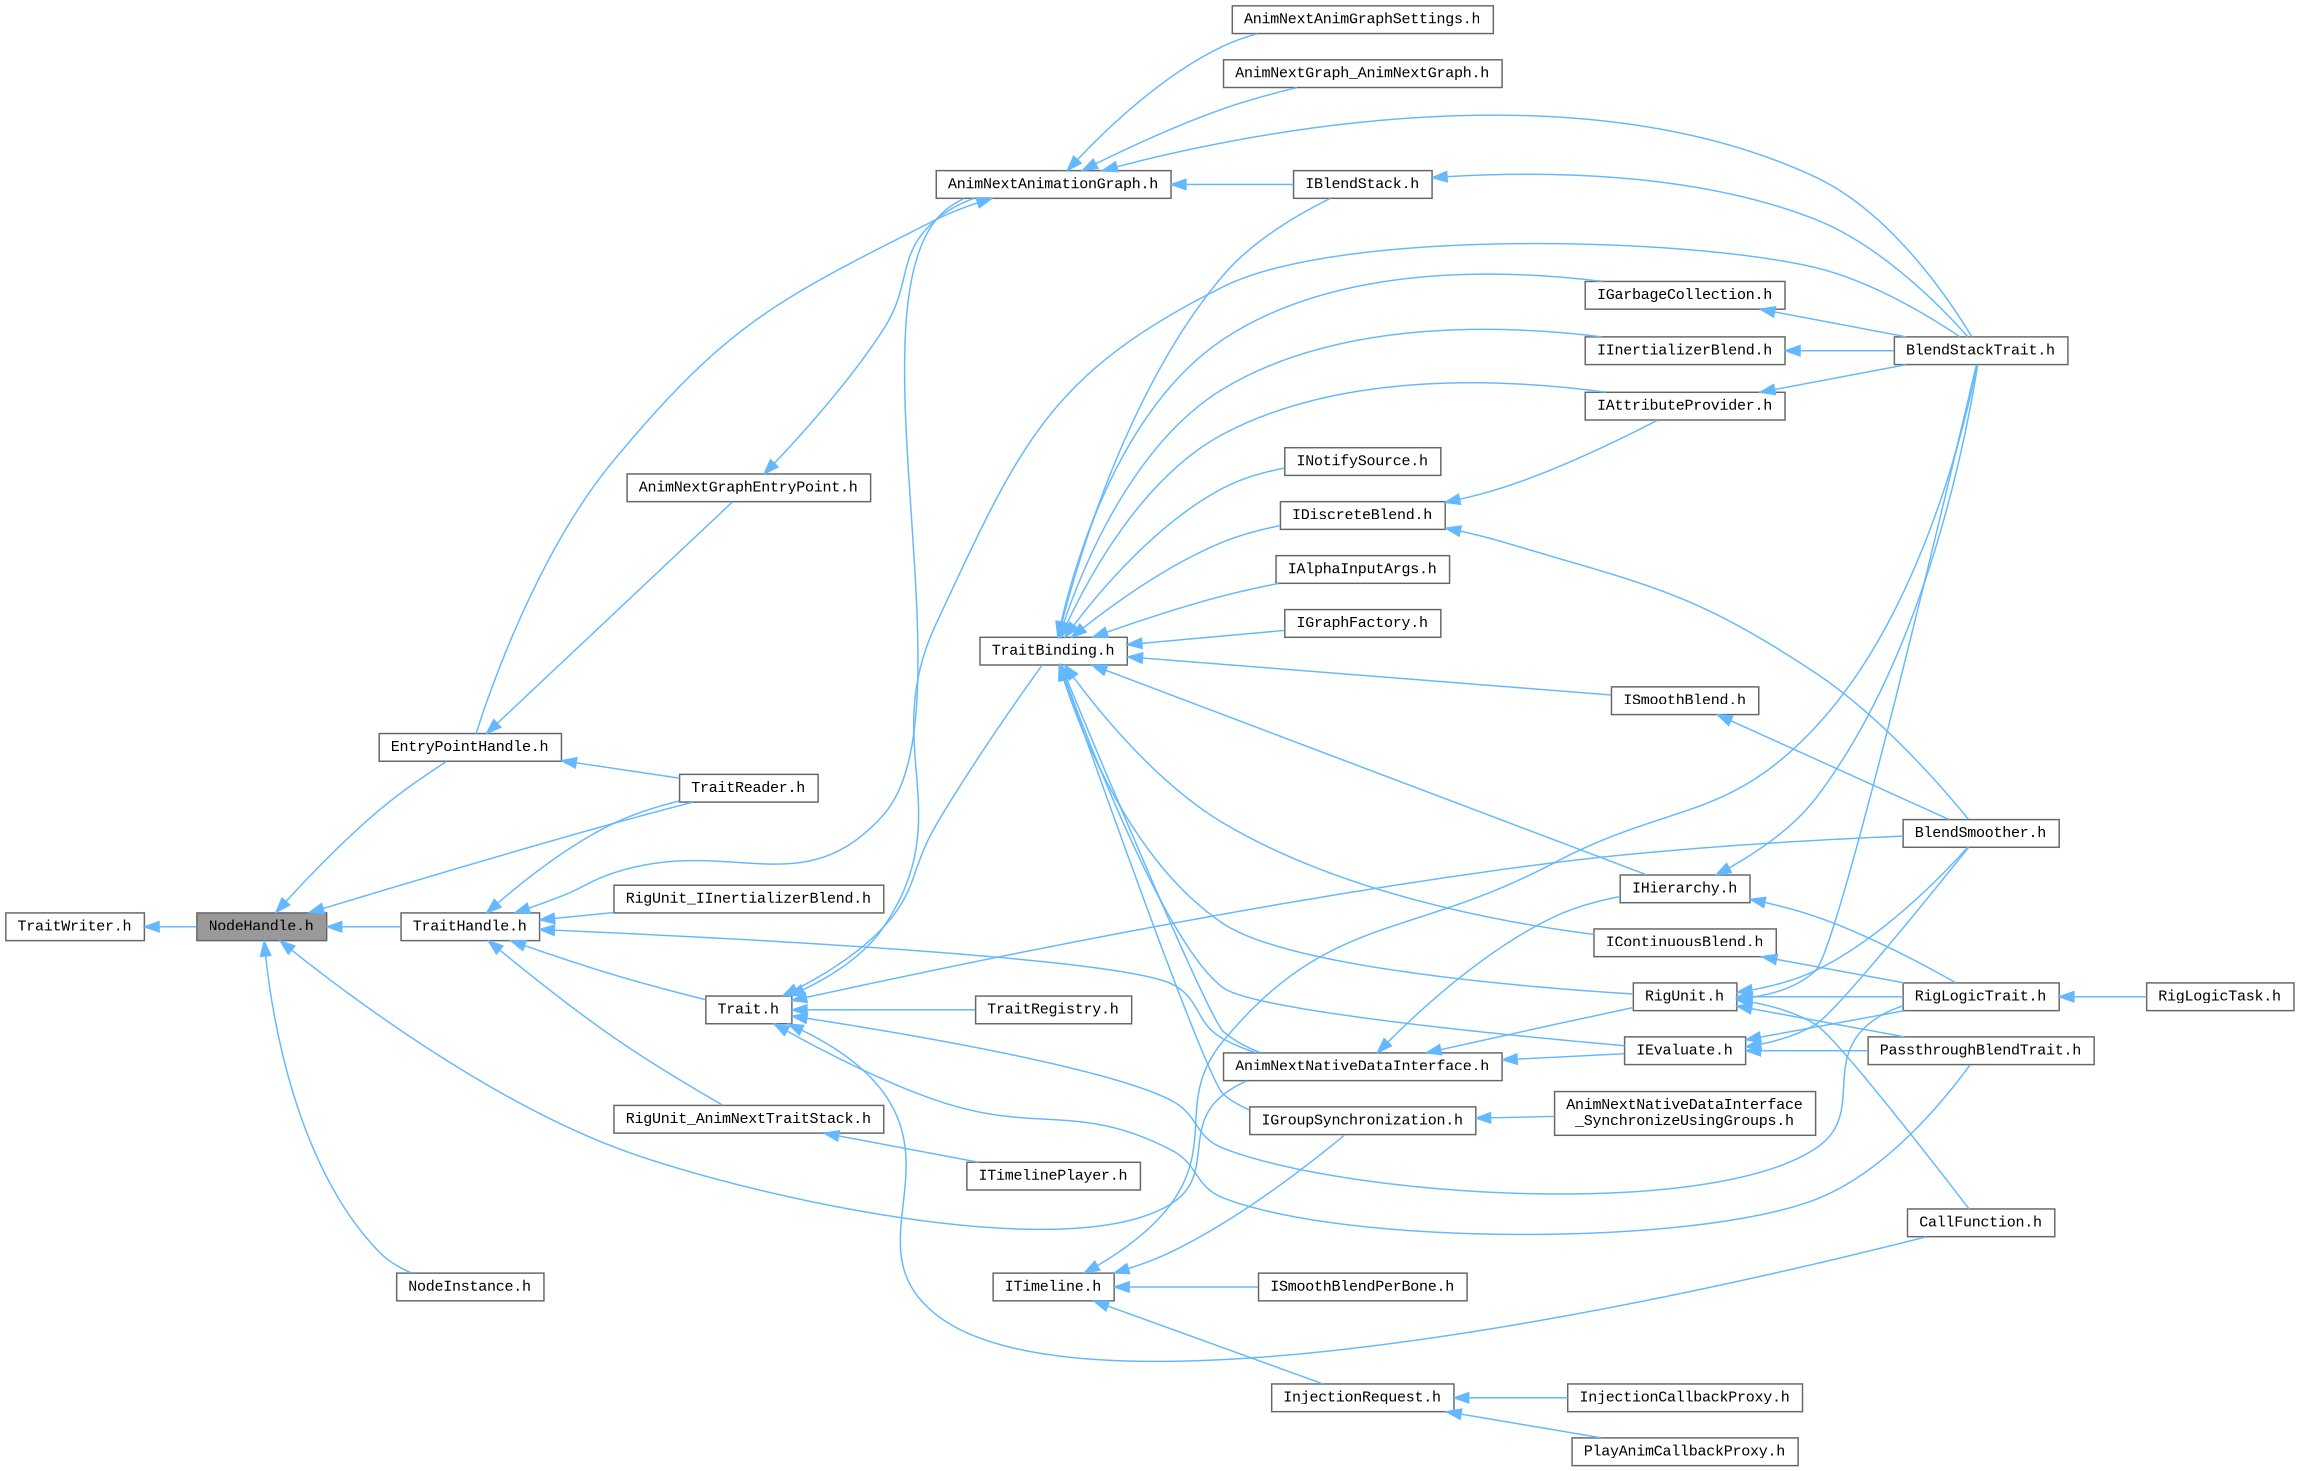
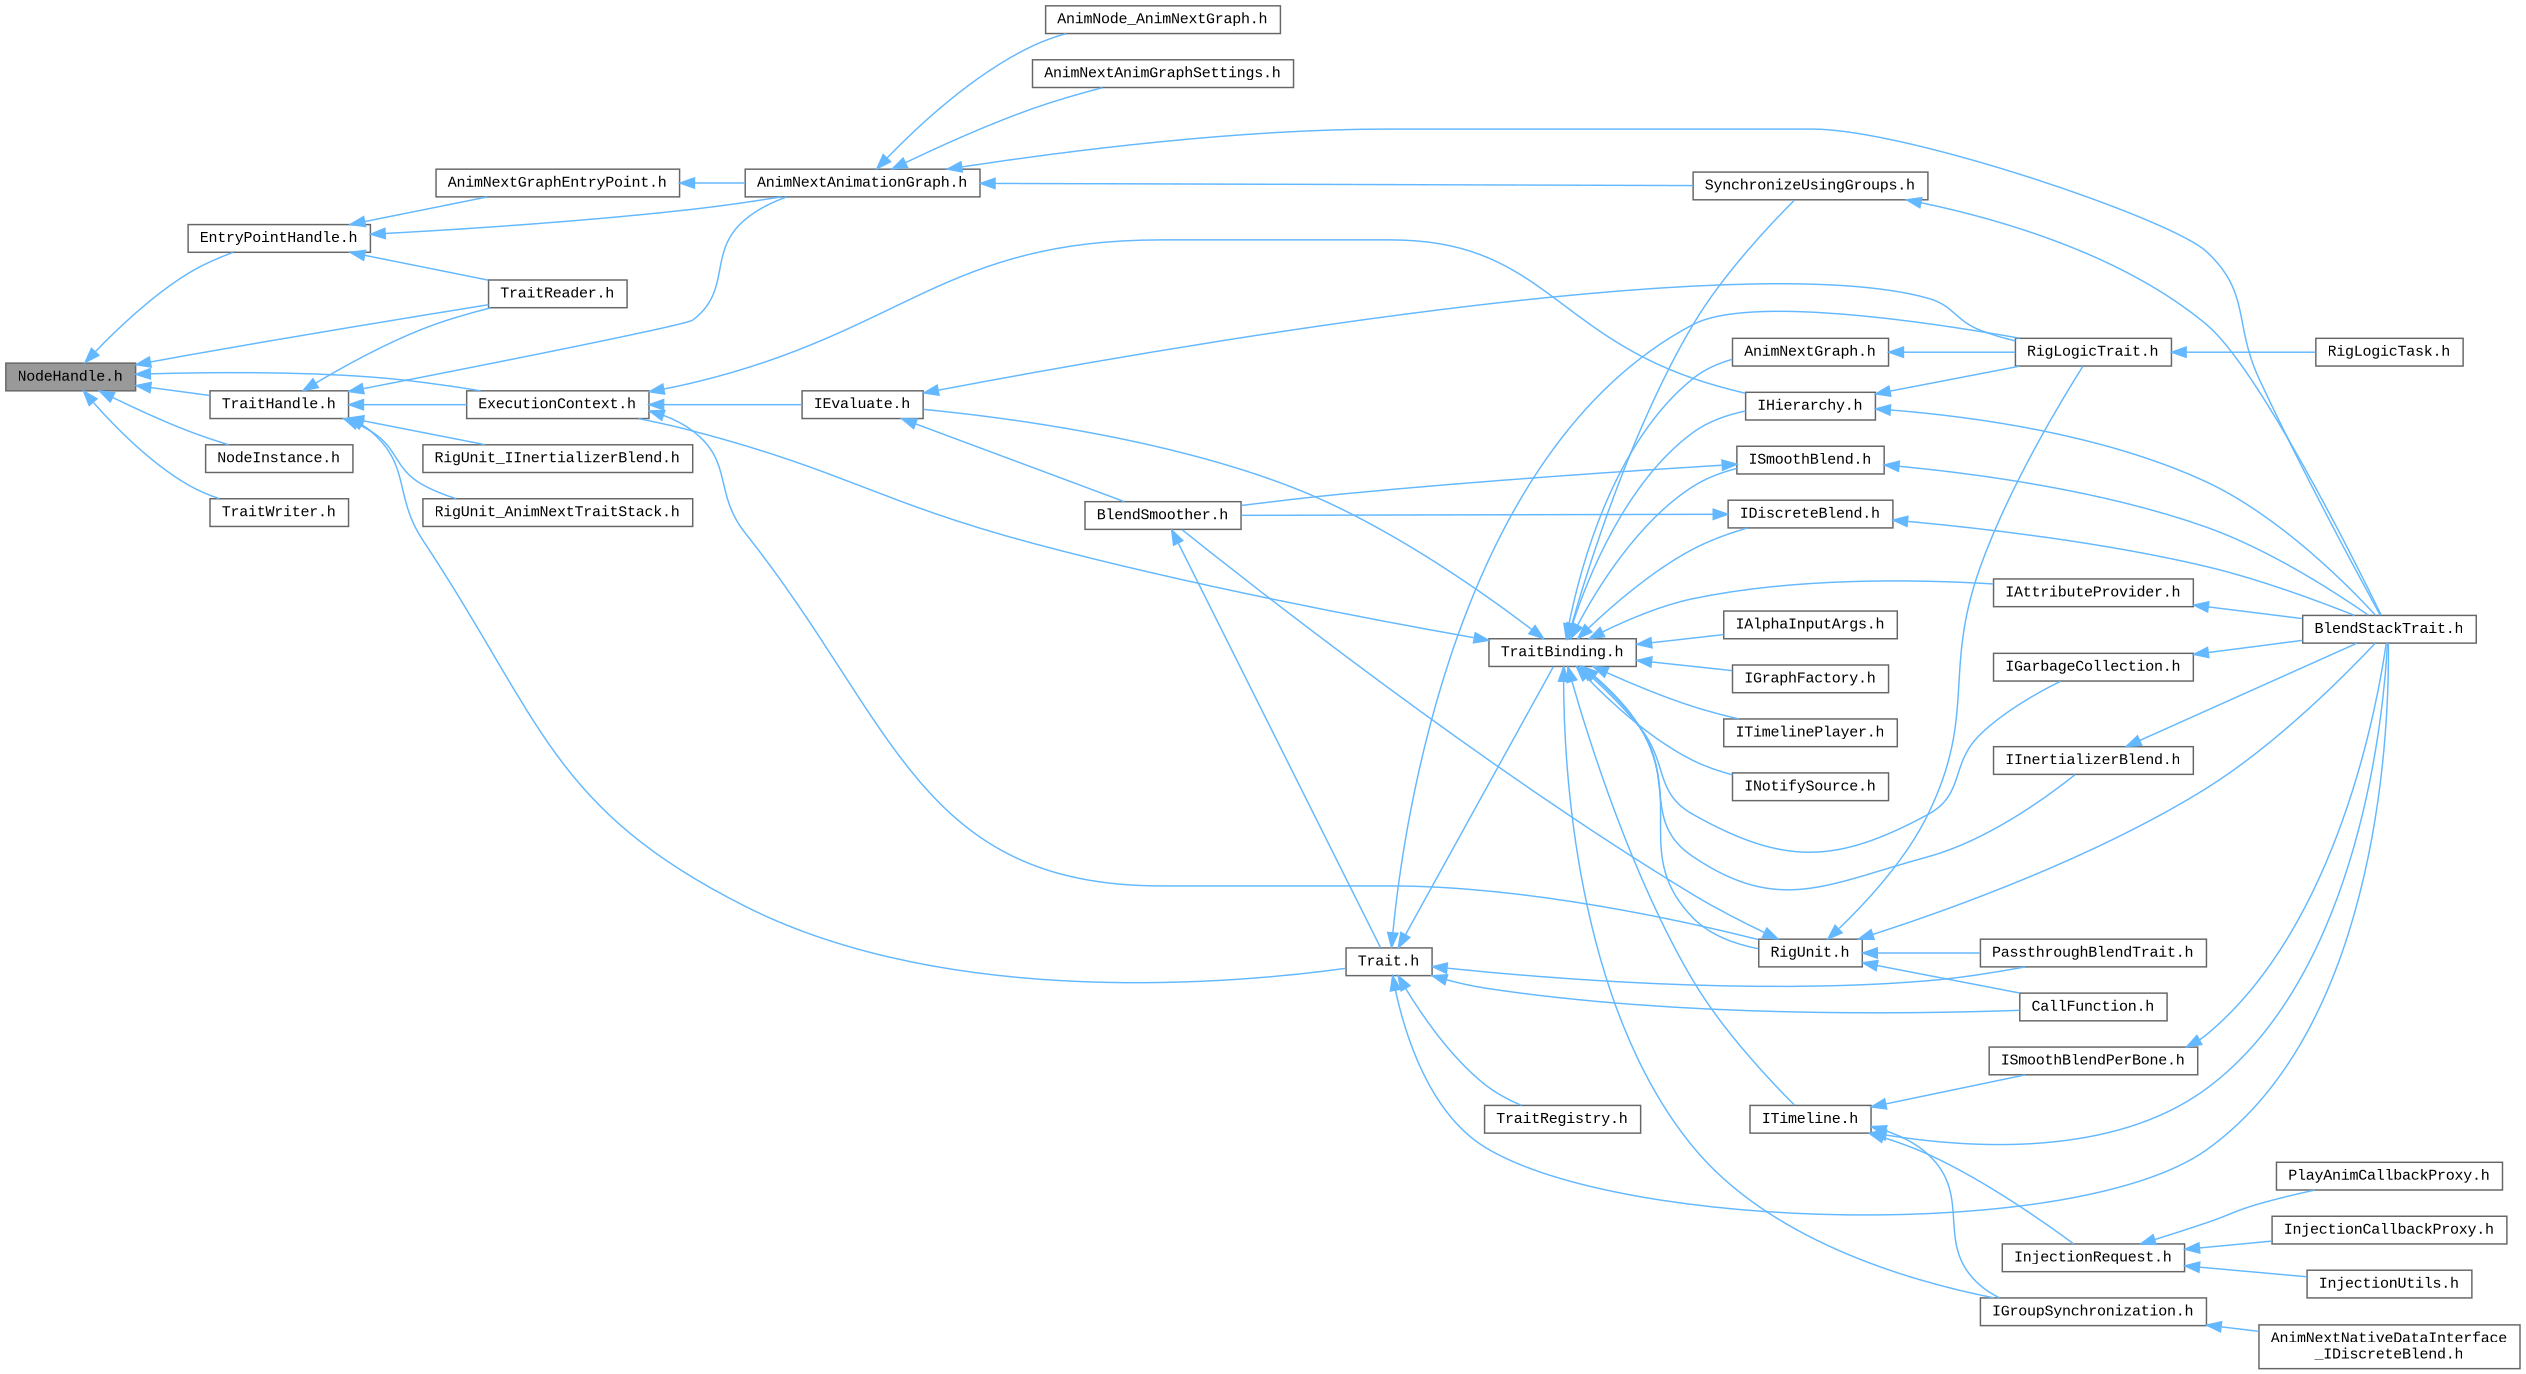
(1363, 74) -> (1163, 20)
(1363, 184) -> (1811, 186)
(661, 406) -> (584, 220)
(1561, 466) -> (2135, 552)
none -> (2145, 508)
none -> (2327, 859)
(1351, 892) -> (1279, 746)
none -> (1650, 898)
(178, 927) -> (151, 458)
(1685, 943) -> (1811, 352)
(1814, 1051) -> none
(1363, 1067) -> (558, 405)
(1685, 1113) -> (2389, 1347)
(916, 1150) -> (1672, 699)
none -> (2389, 1284)
